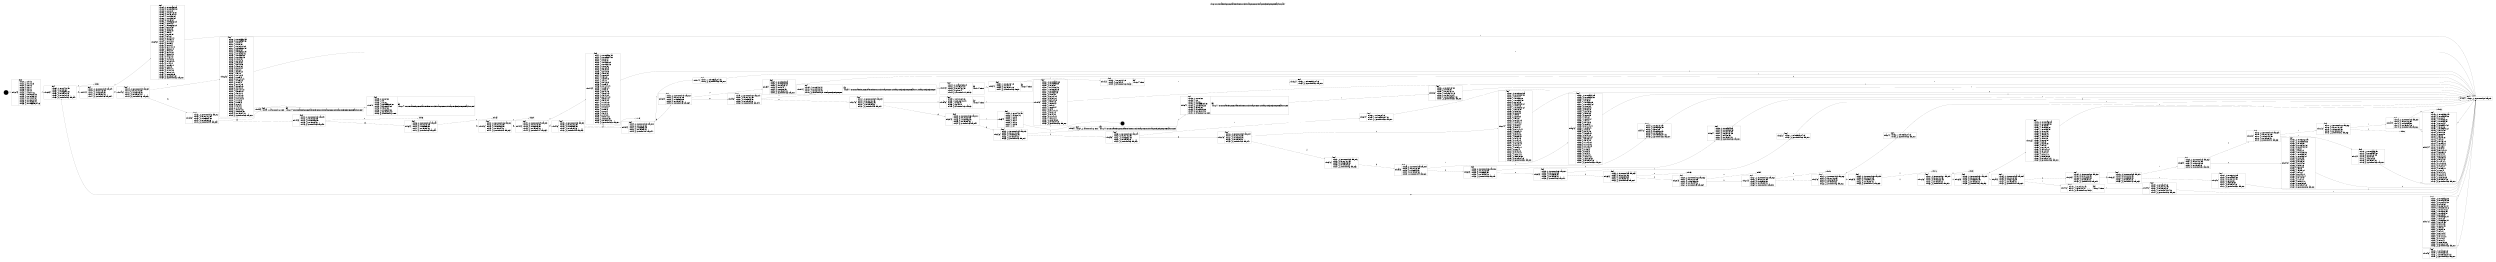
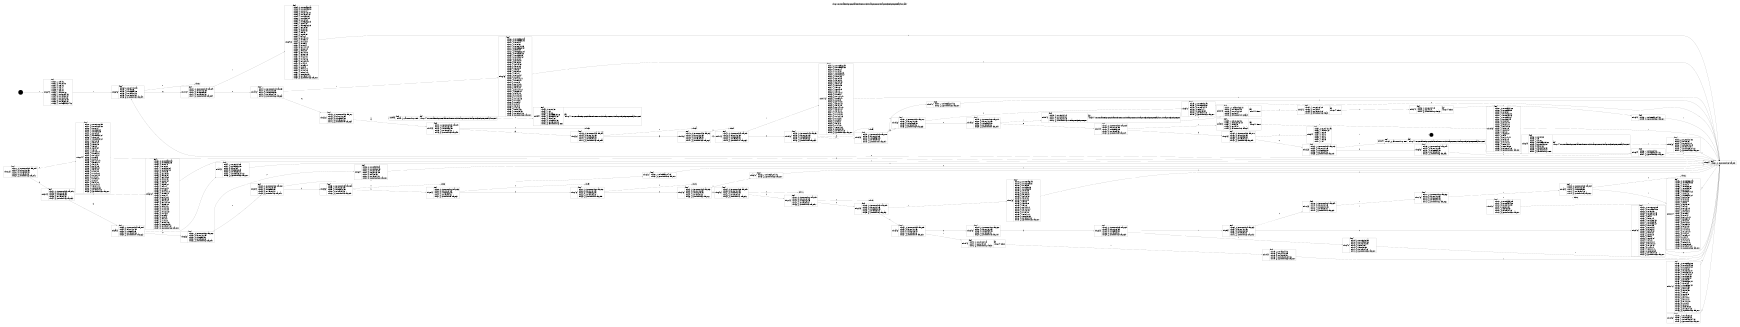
(1178, 137) -> none
